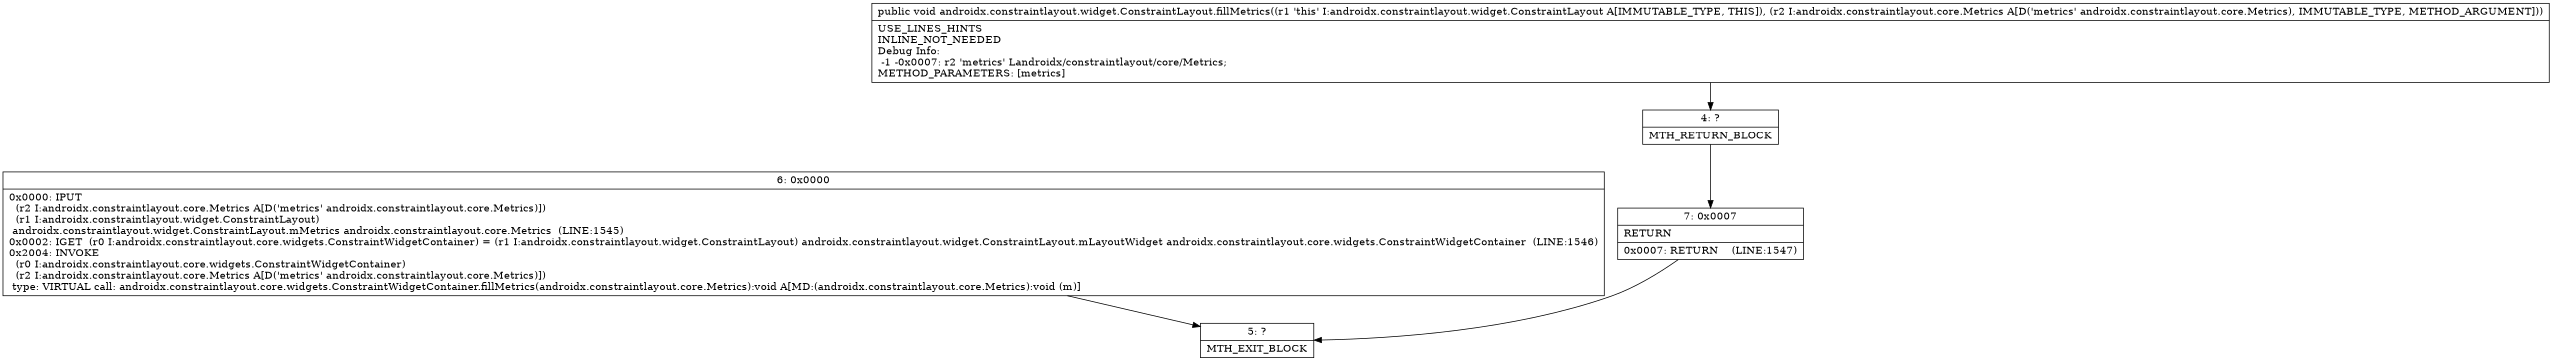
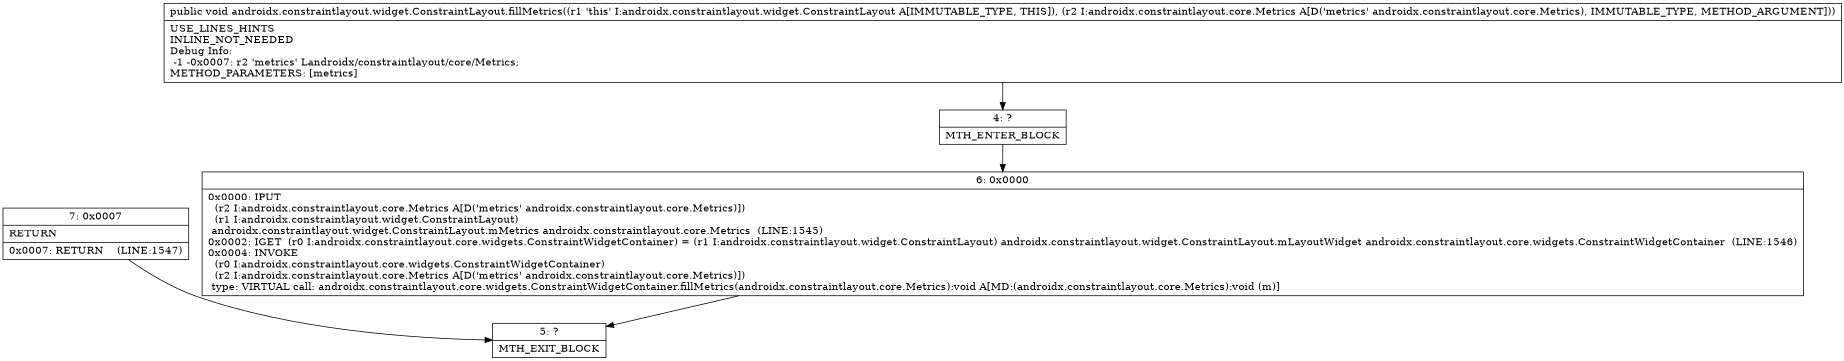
(1711, 135) -> (1003, 135)
(1711, 172) -> (1003, 154)
(58, 253) -> (257, 253)
